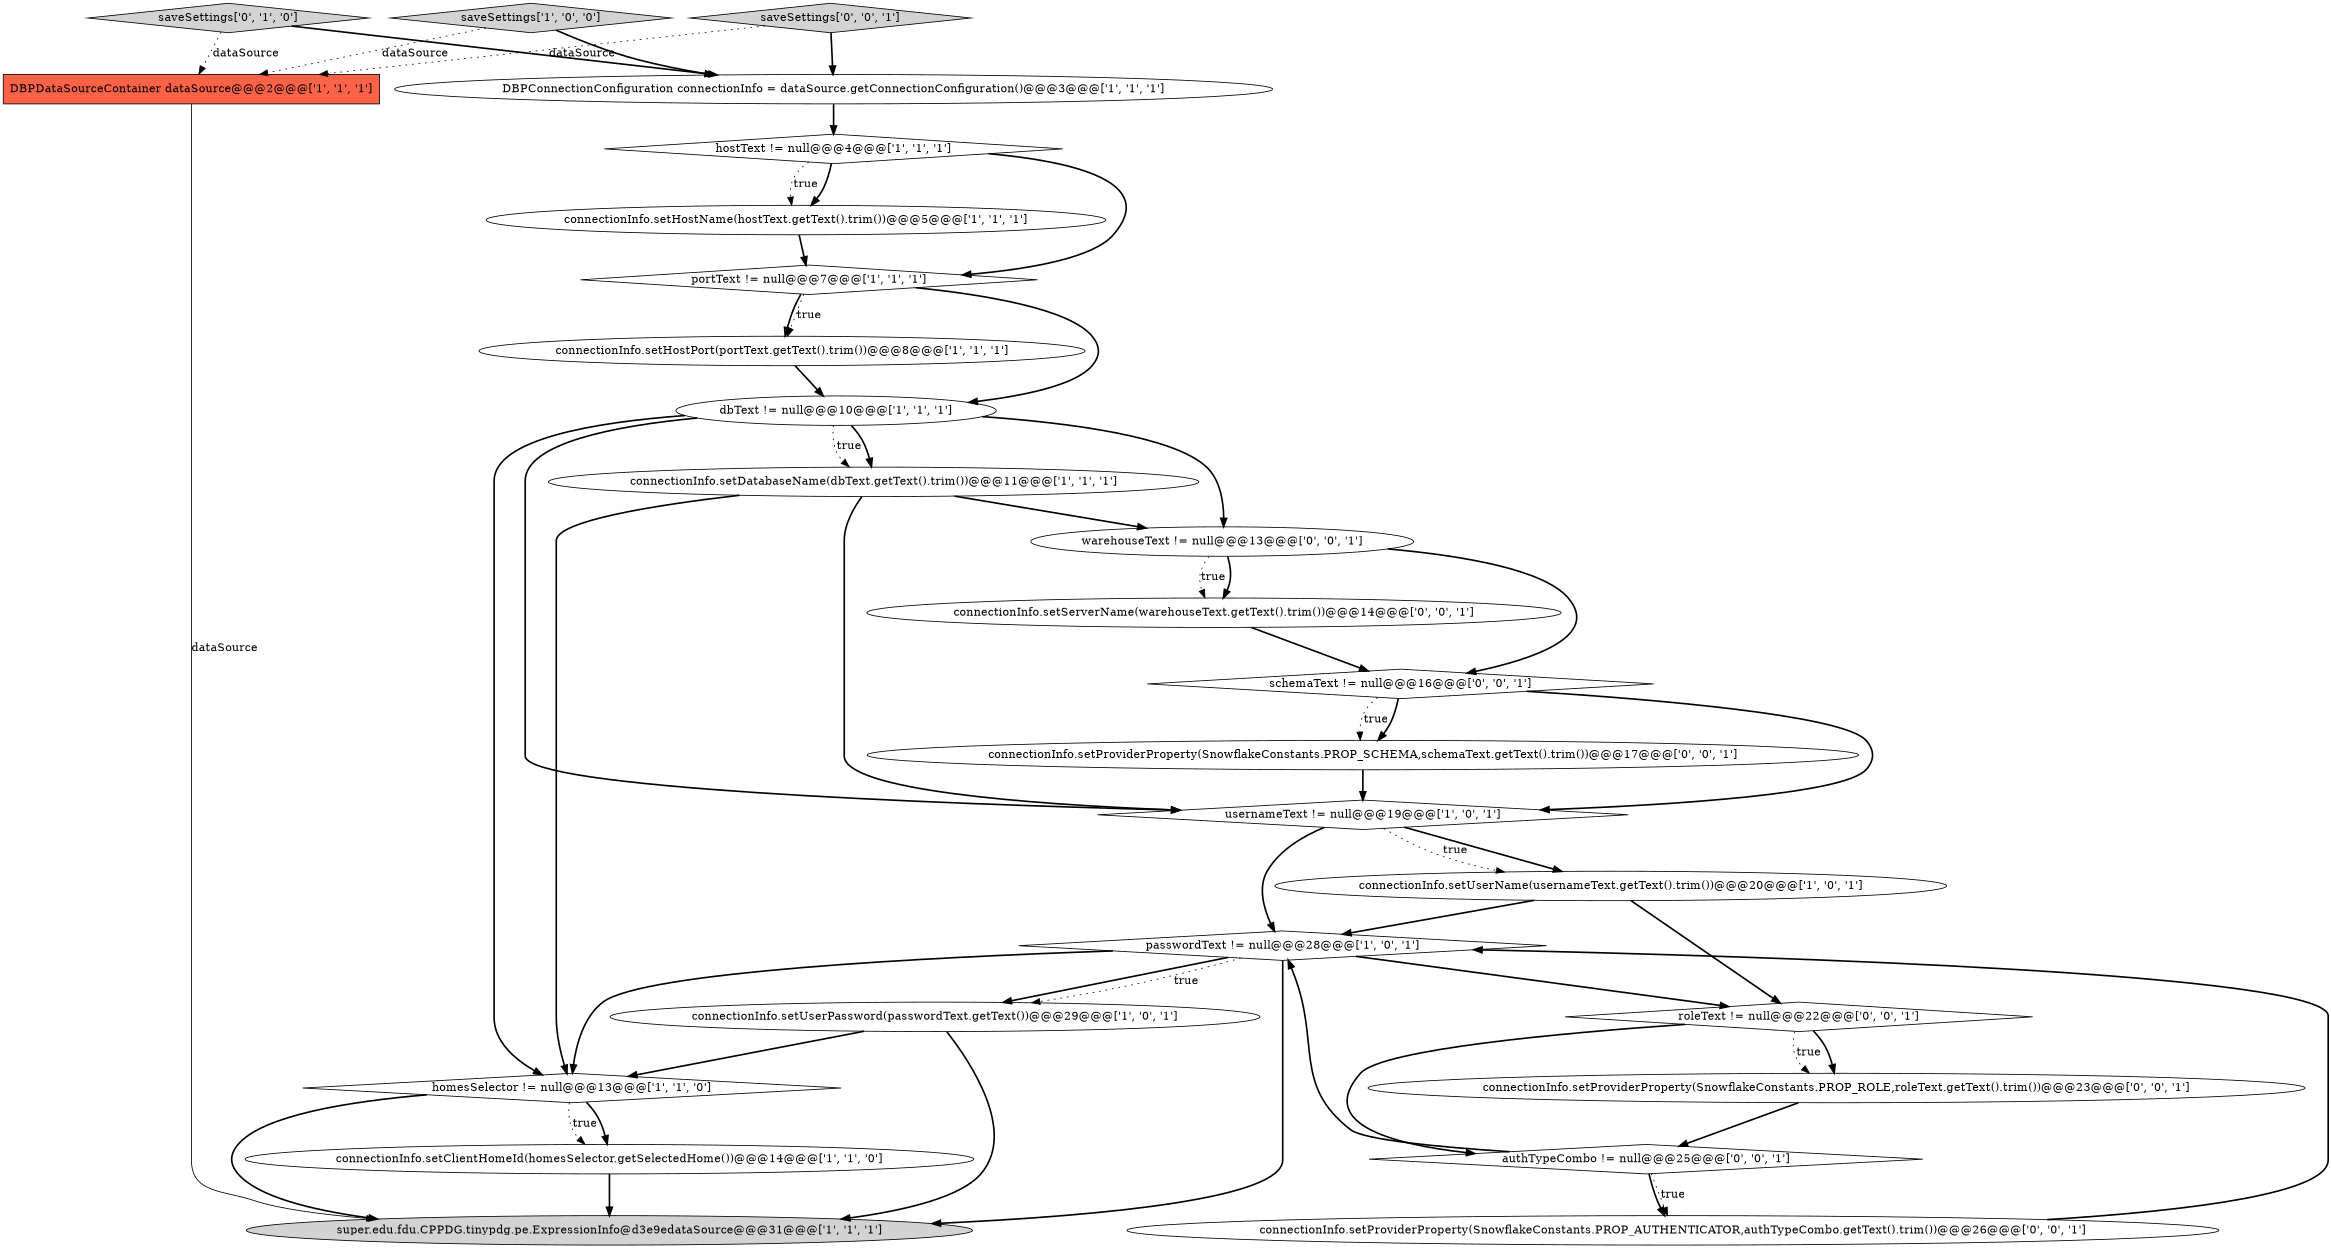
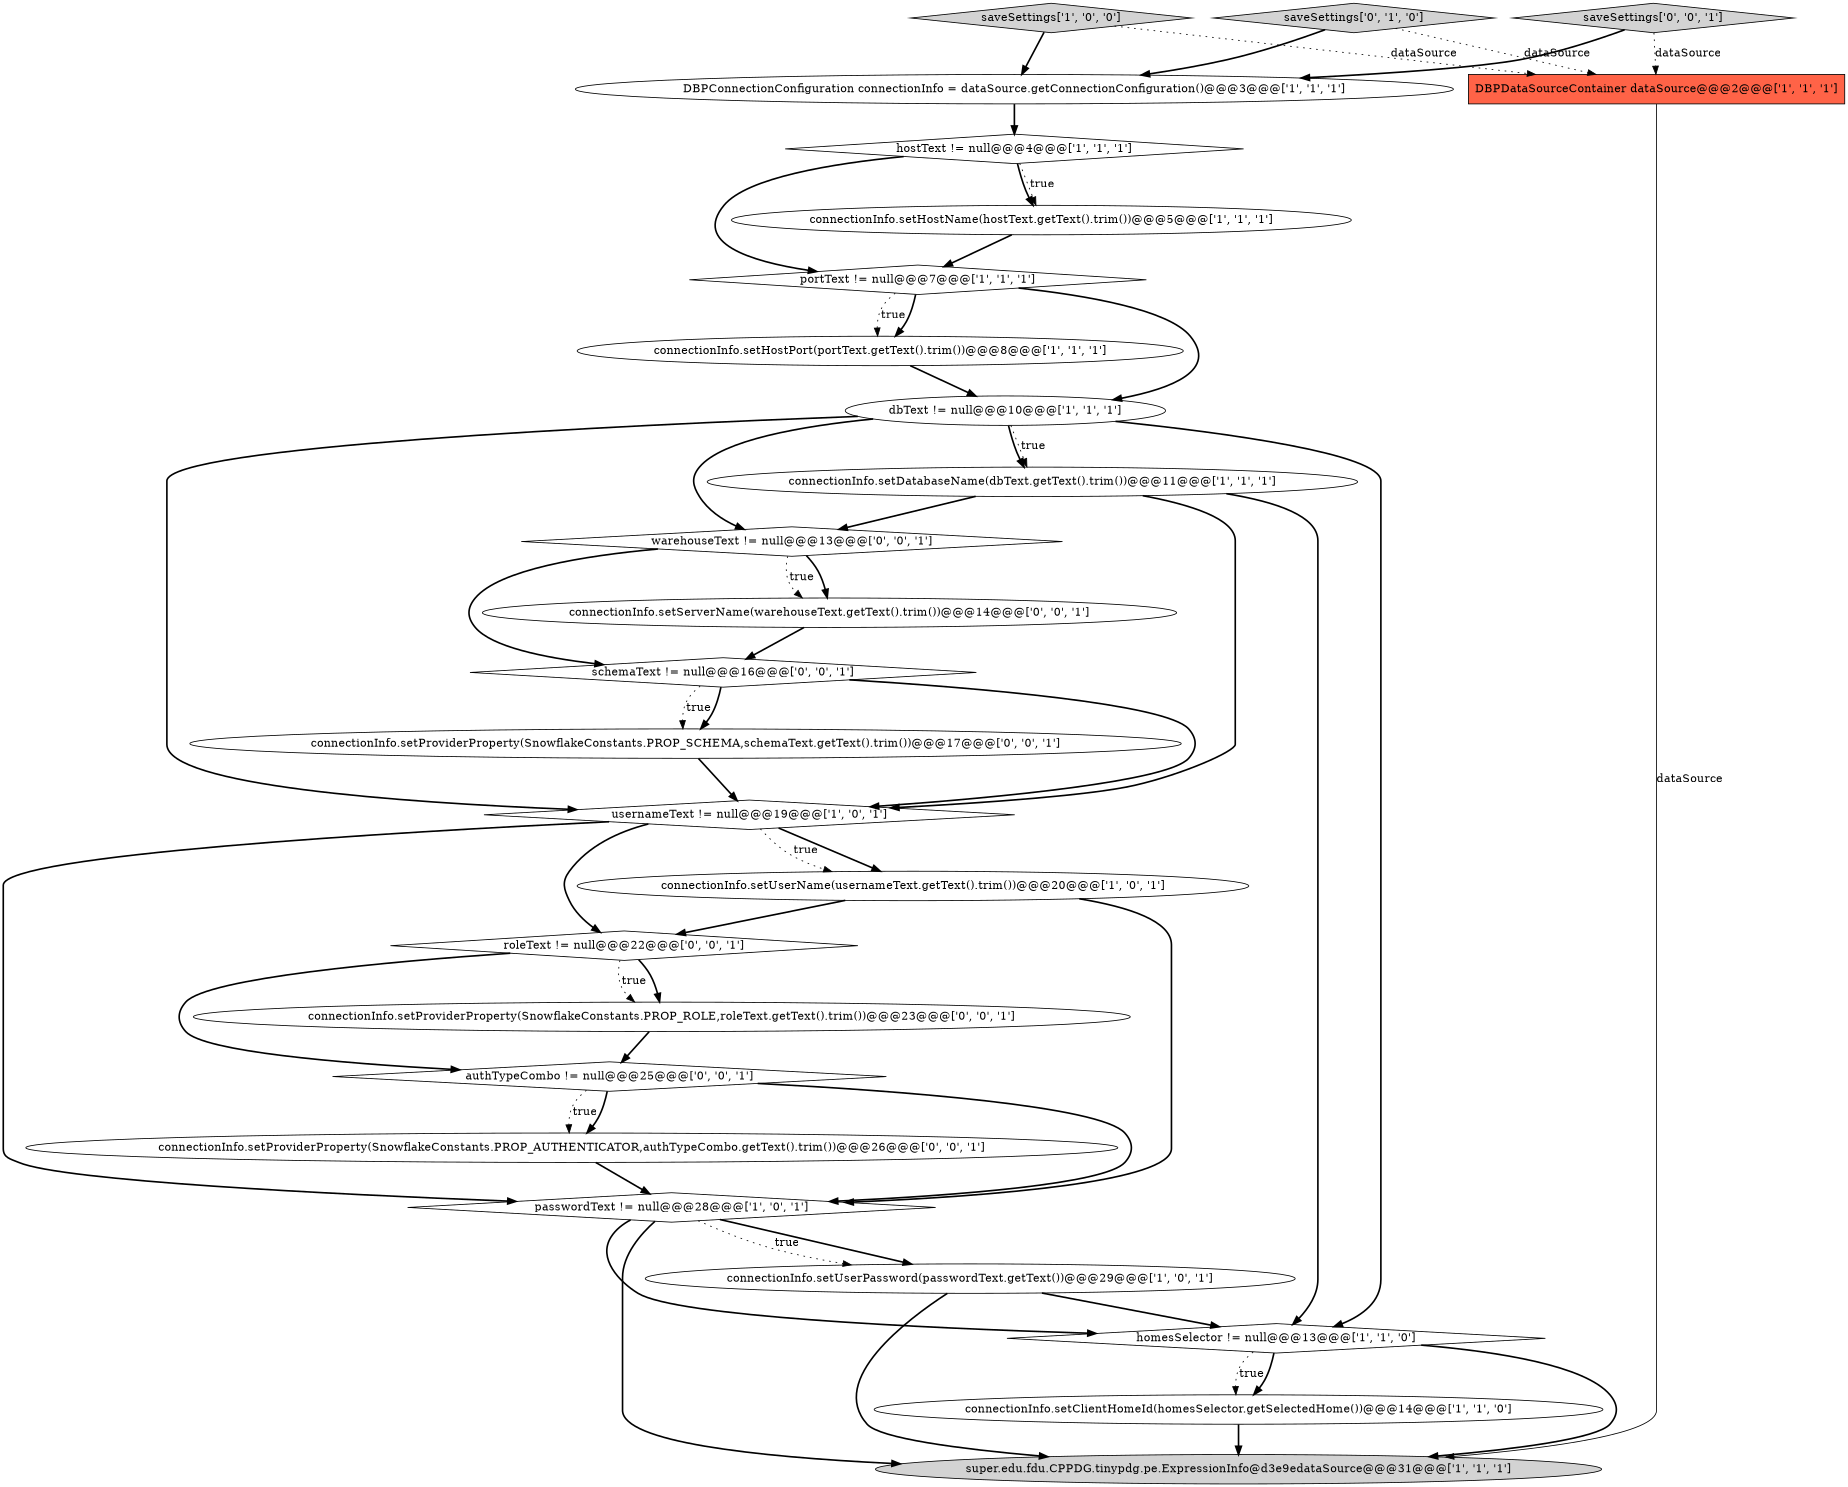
(1222, 542) -> (792, 542)
(1538, 981) -> (578, 861)
